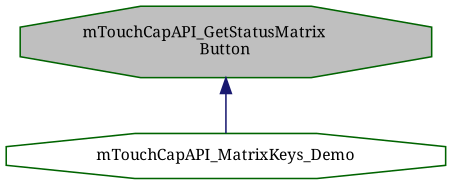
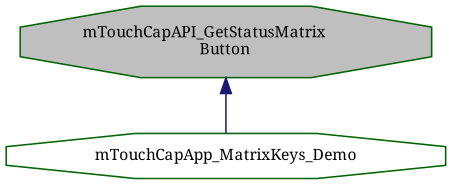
(226, 156) -> (226, 156)
